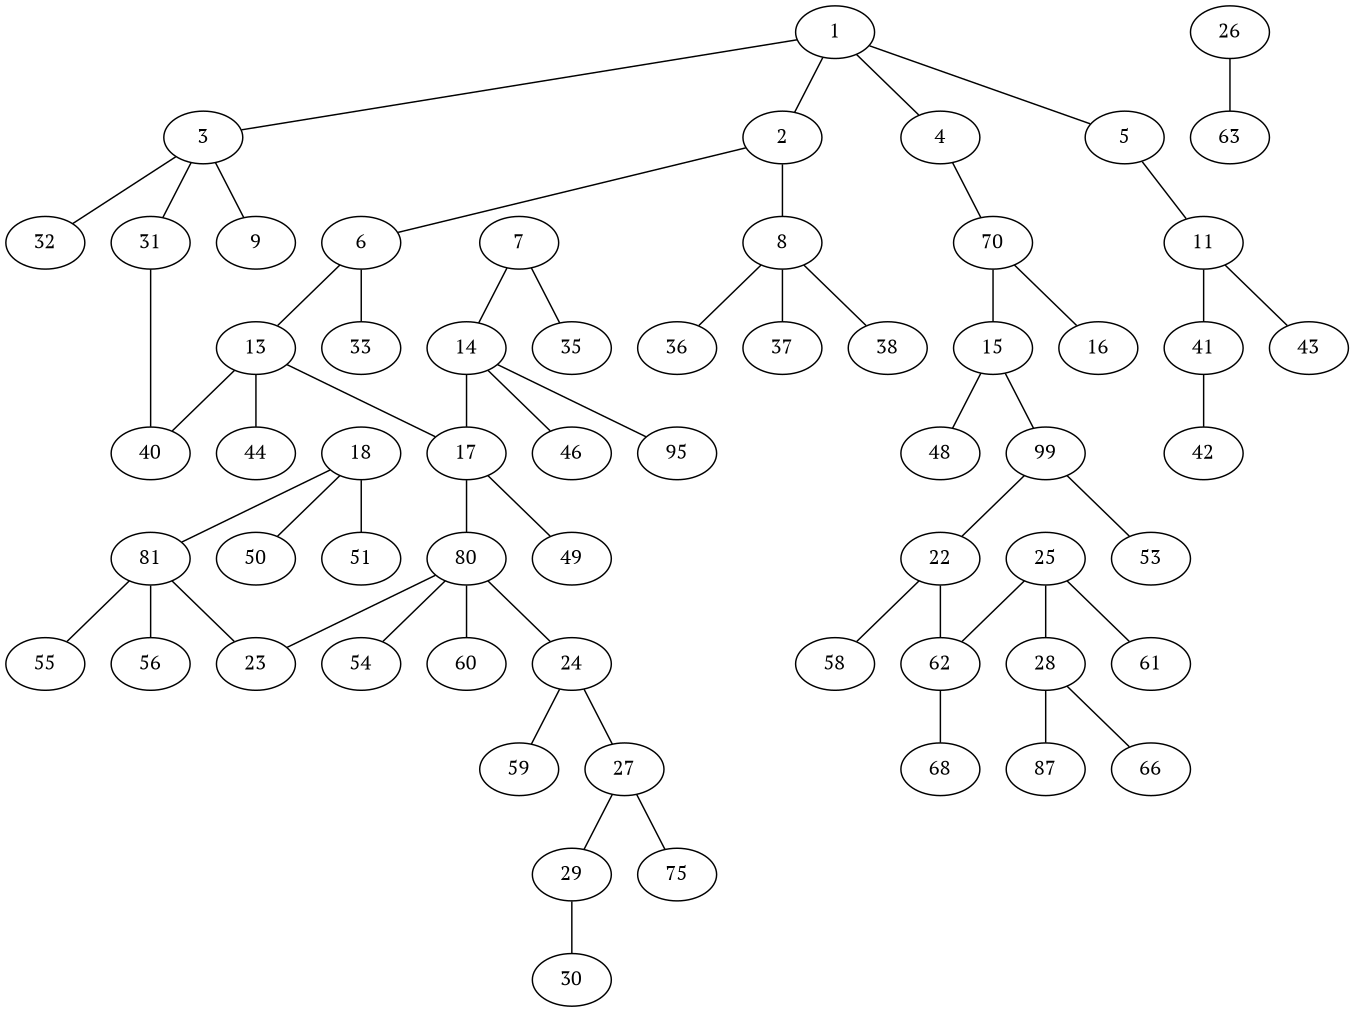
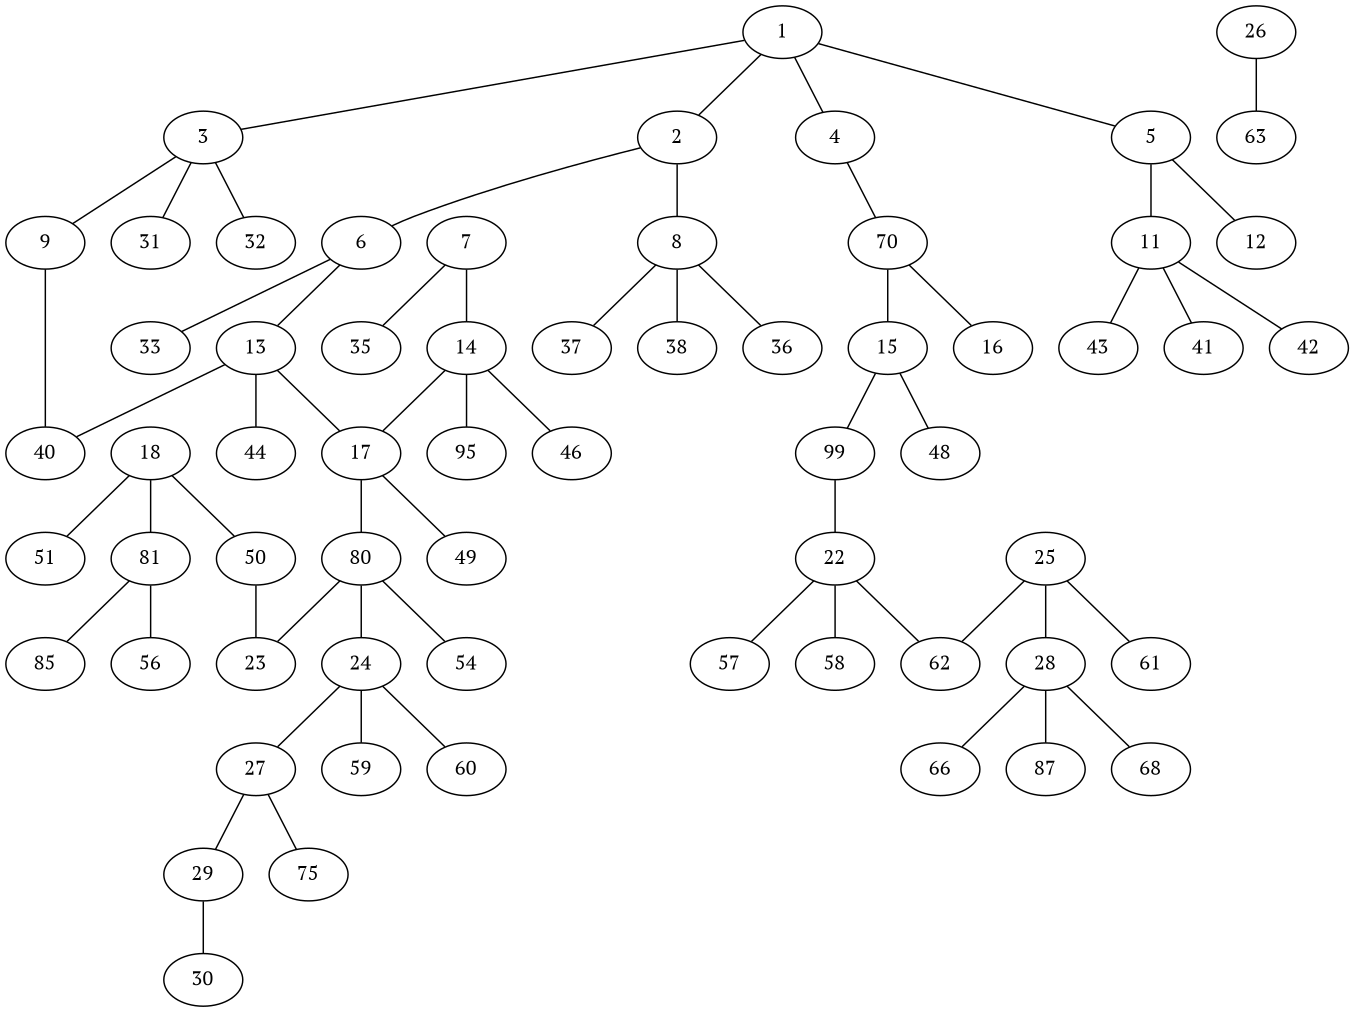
none -> (1256, 243)
(151, 348) -> (45, 348)
(1204, 401) -> (1230, 296)
(1151, 559) -> none
(203, 611) -> (256, 611)
(467, 611) -> (414, 716)
(45, 664) -> (45, 664)
none -> (730, 664)
(940, 717) -> (1098, 716)
